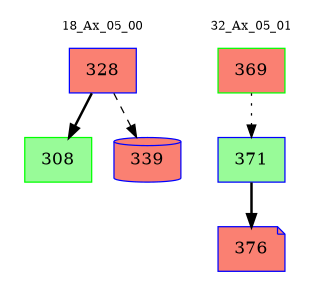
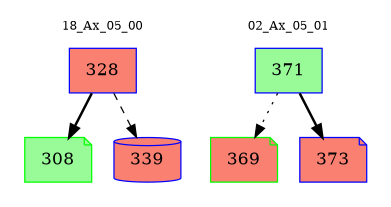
(251, 27) -> (289, 27)
(251, 71) -> (244, 160)
(251, 109) -> (269, 110)
(58, 160) -> (58, 160)
(251, 249) -> (333, 160)
